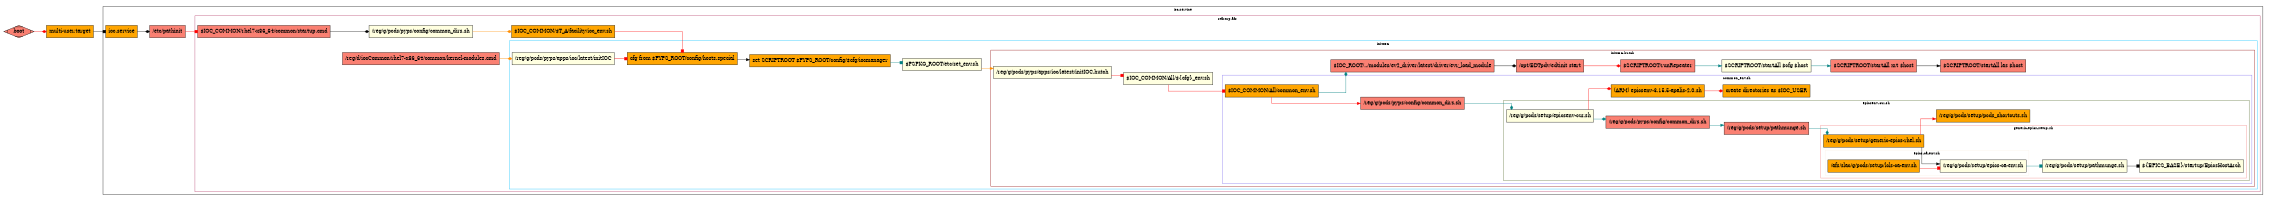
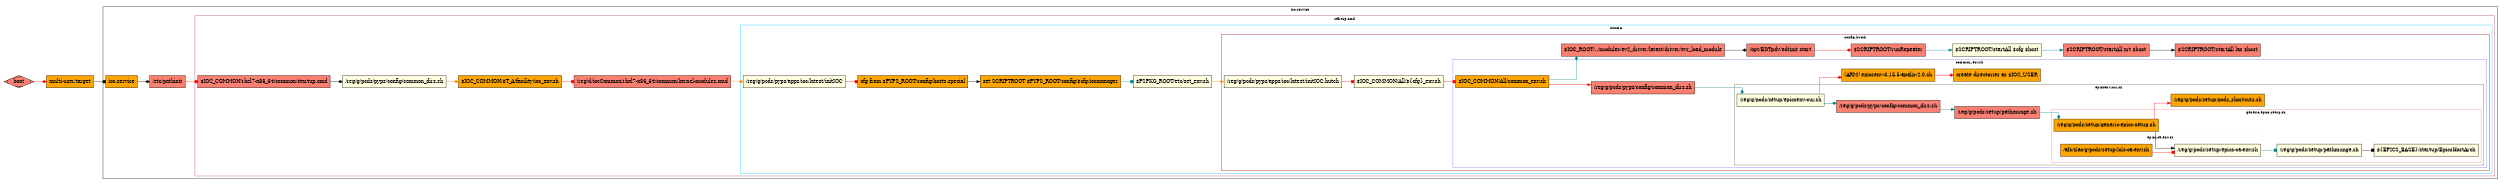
(1228, 19) -> (1345, 19)
(657, 32) -> (566, 82)
(1623, 53) -> (1855, 38)
(1874, 141) -> (2106, 125)
